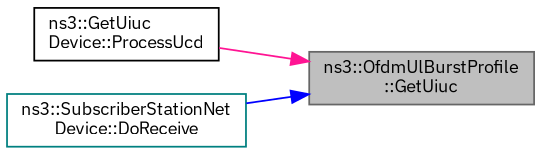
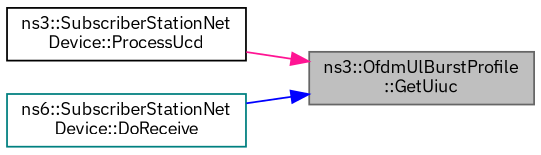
(126, 34) -> (126, 34)
(126, 120) -> (126, 120)
